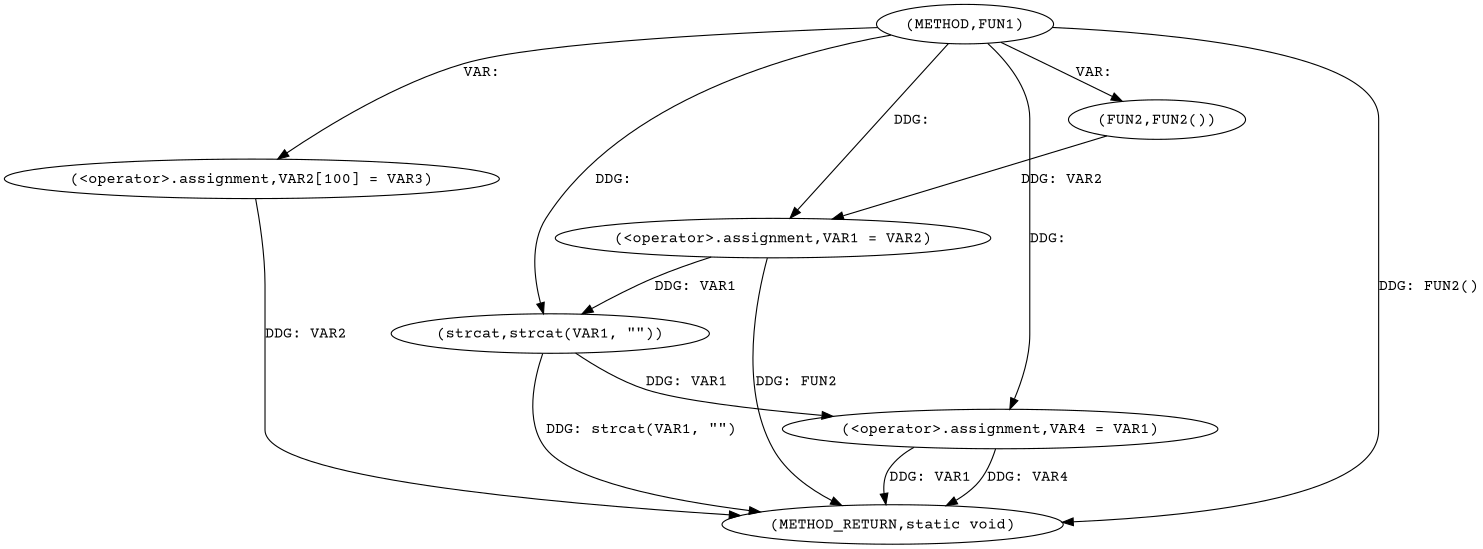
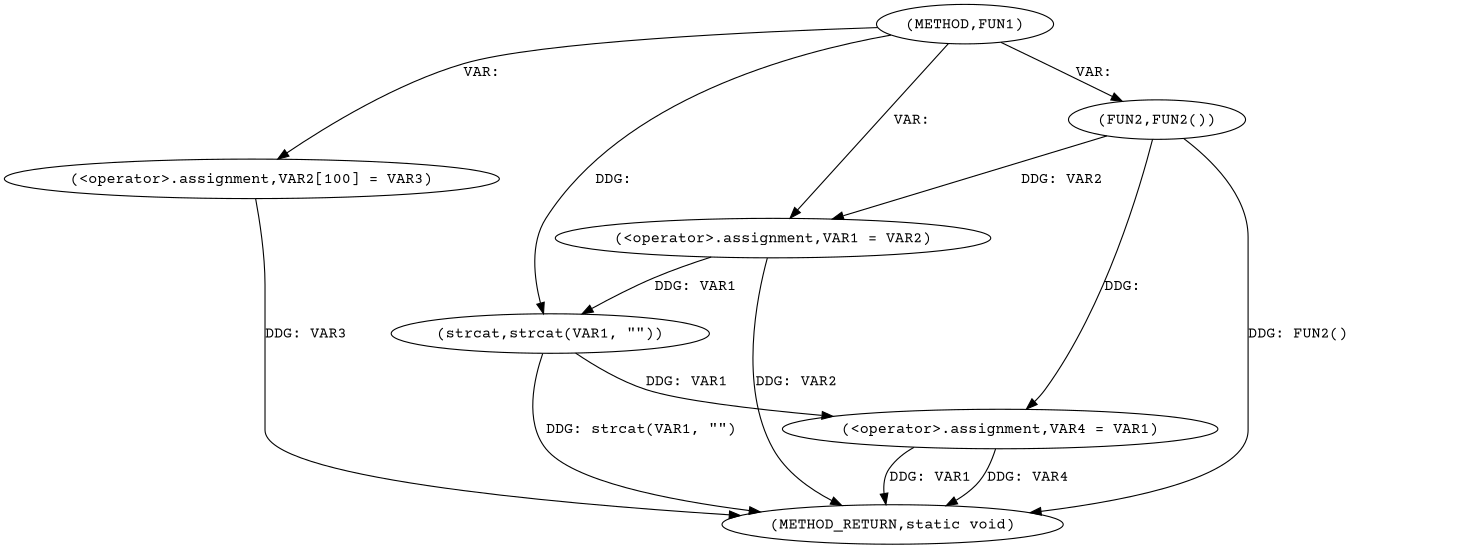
(917, 120) -> (917, 120)
(1030, 216) -> (1106, 277)
(1379, 265) -> (1248, 389)
(306, 334) -> (306, 334)
(797, 381) -> (797, 381)
